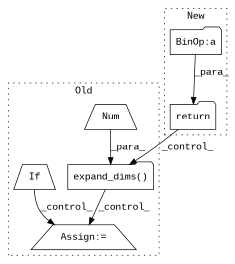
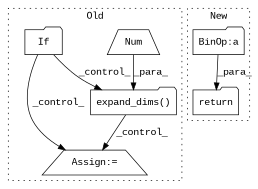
(154, 148) -> (73, 73)
(35, 177) -> (44, 42)
